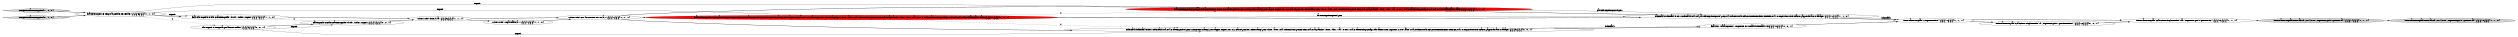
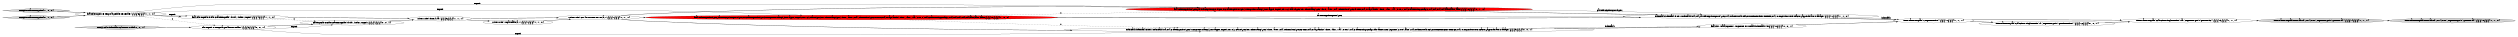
none -> (121, 27)
